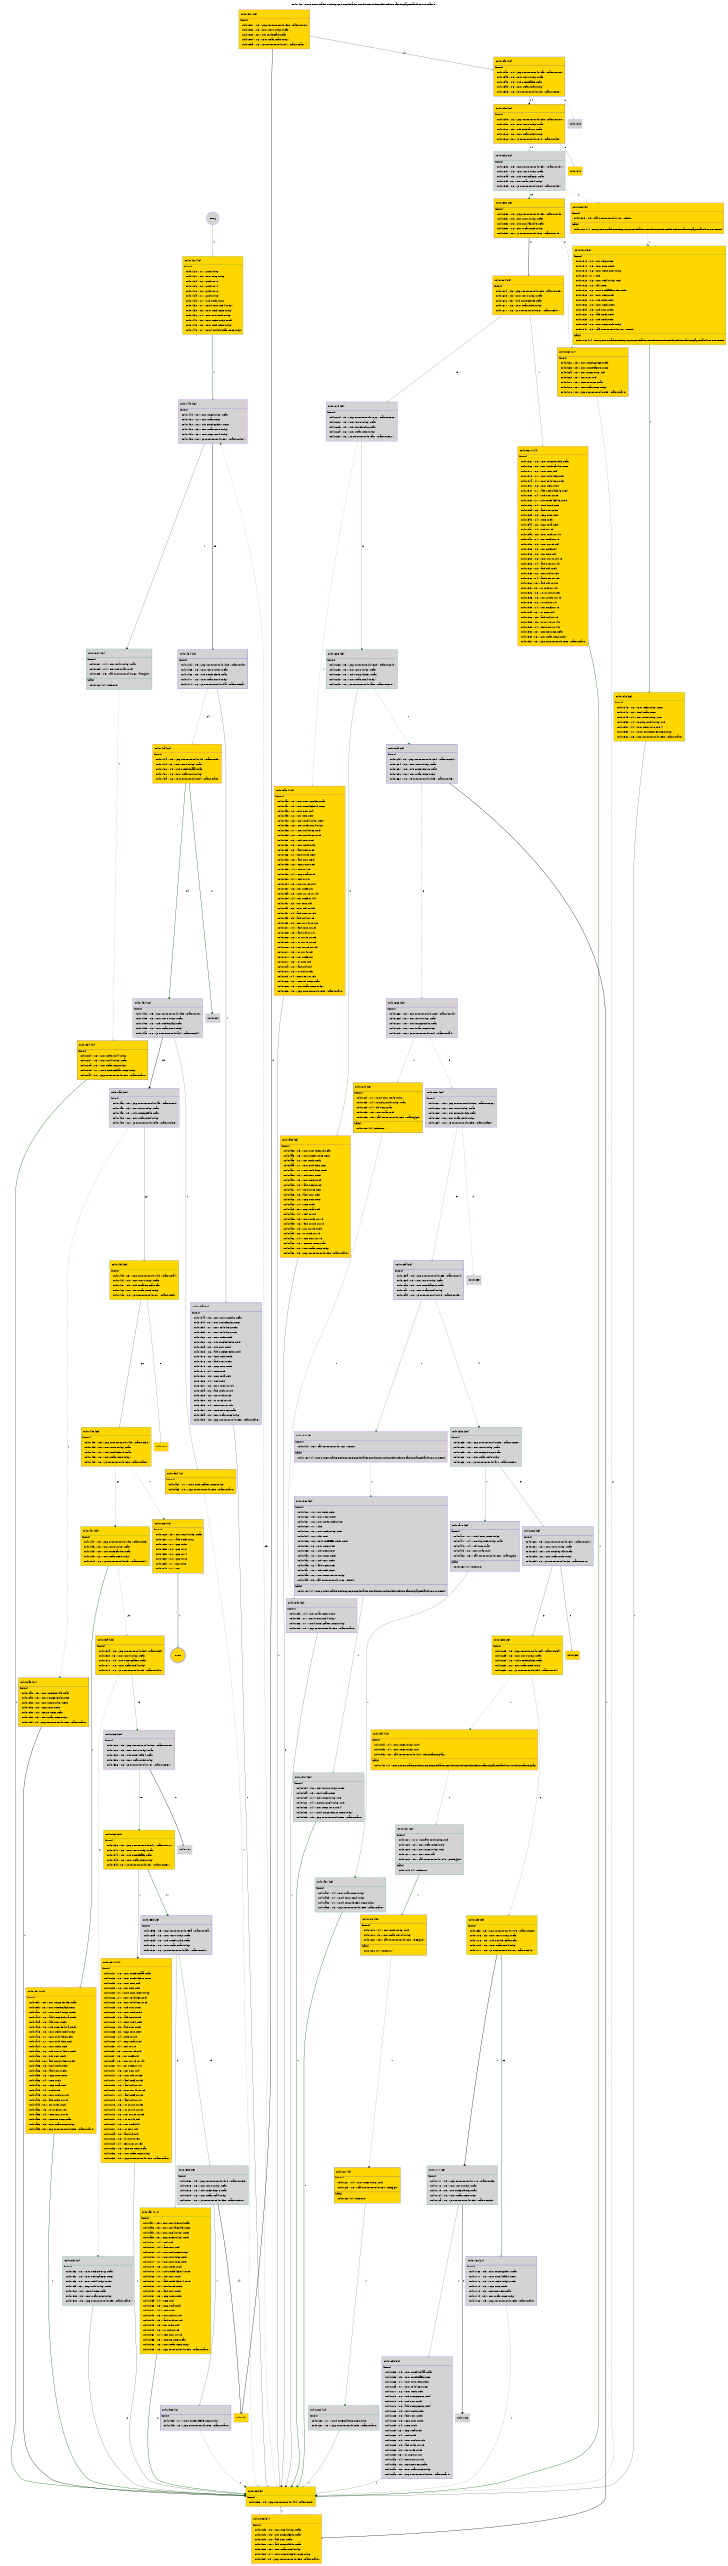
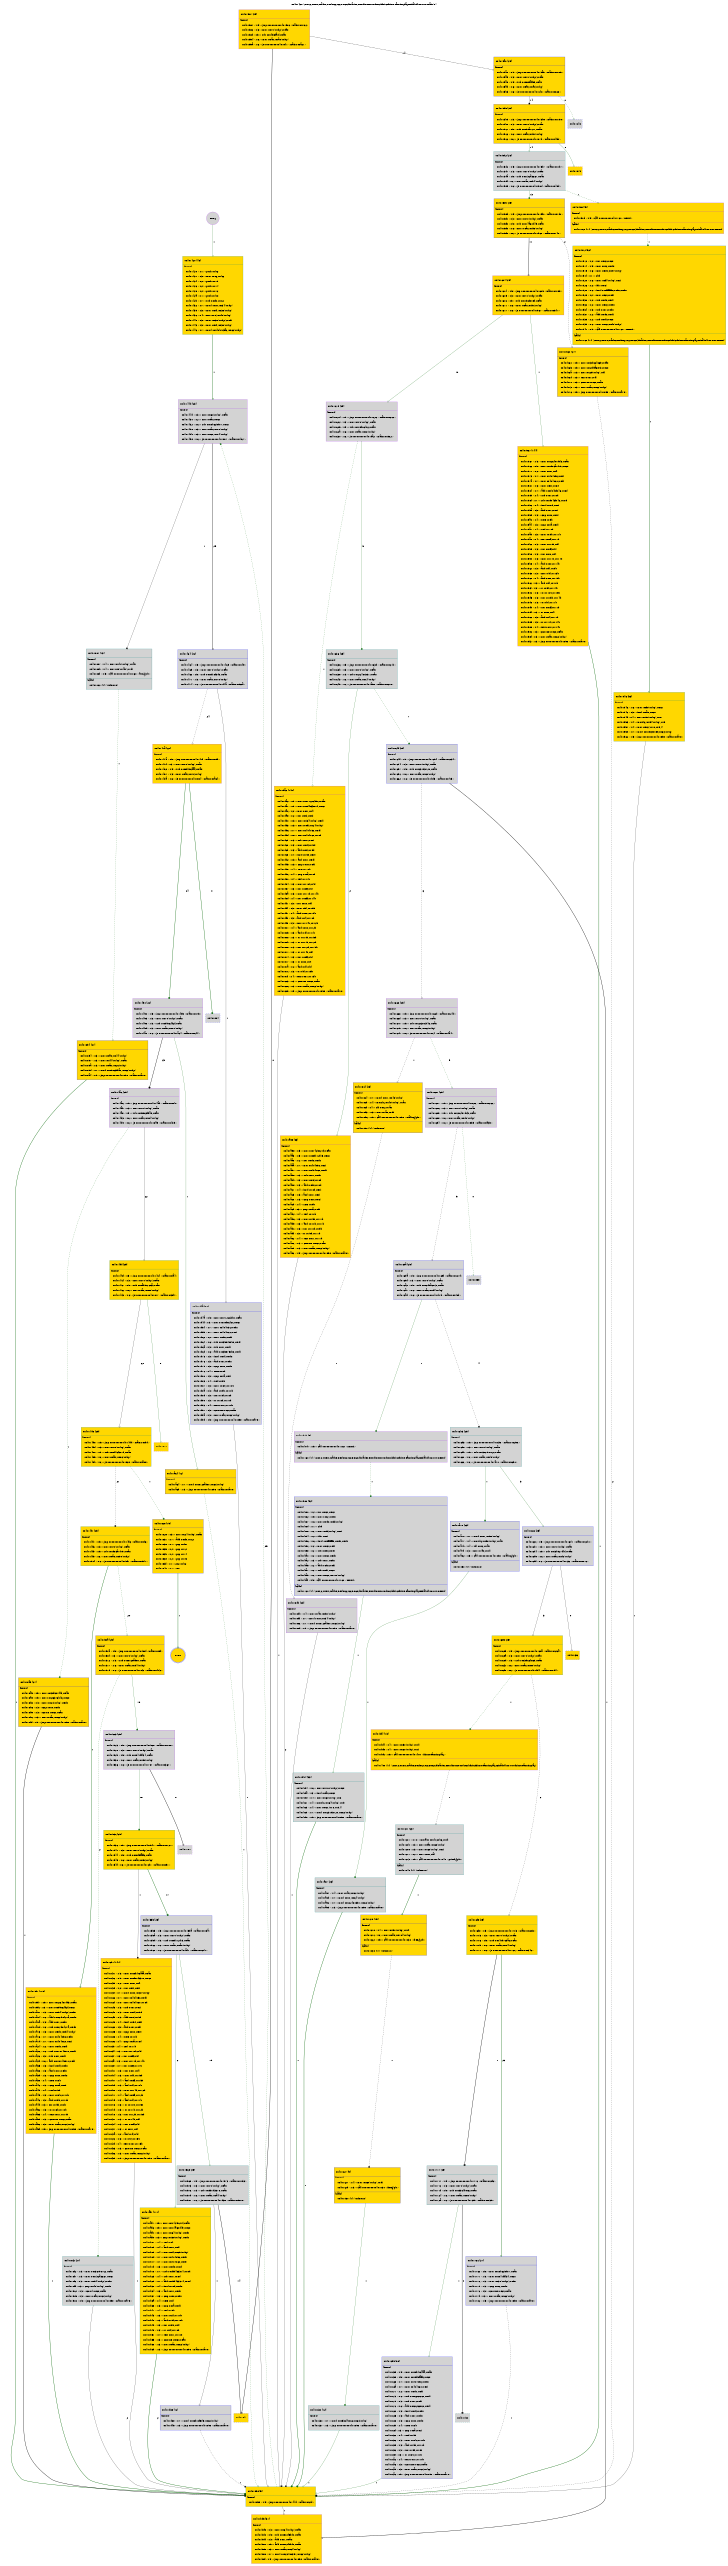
(281, 2511) -> (283, 2510)
